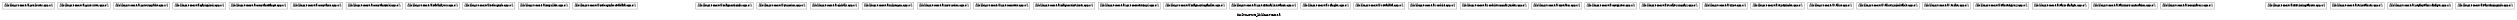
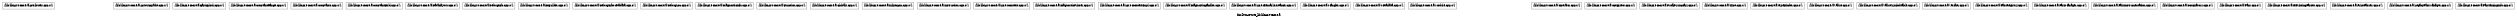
(84, 6) -> none
none -> (667, 6)
(1494, 6) -> none
none -> (2240, 6)
